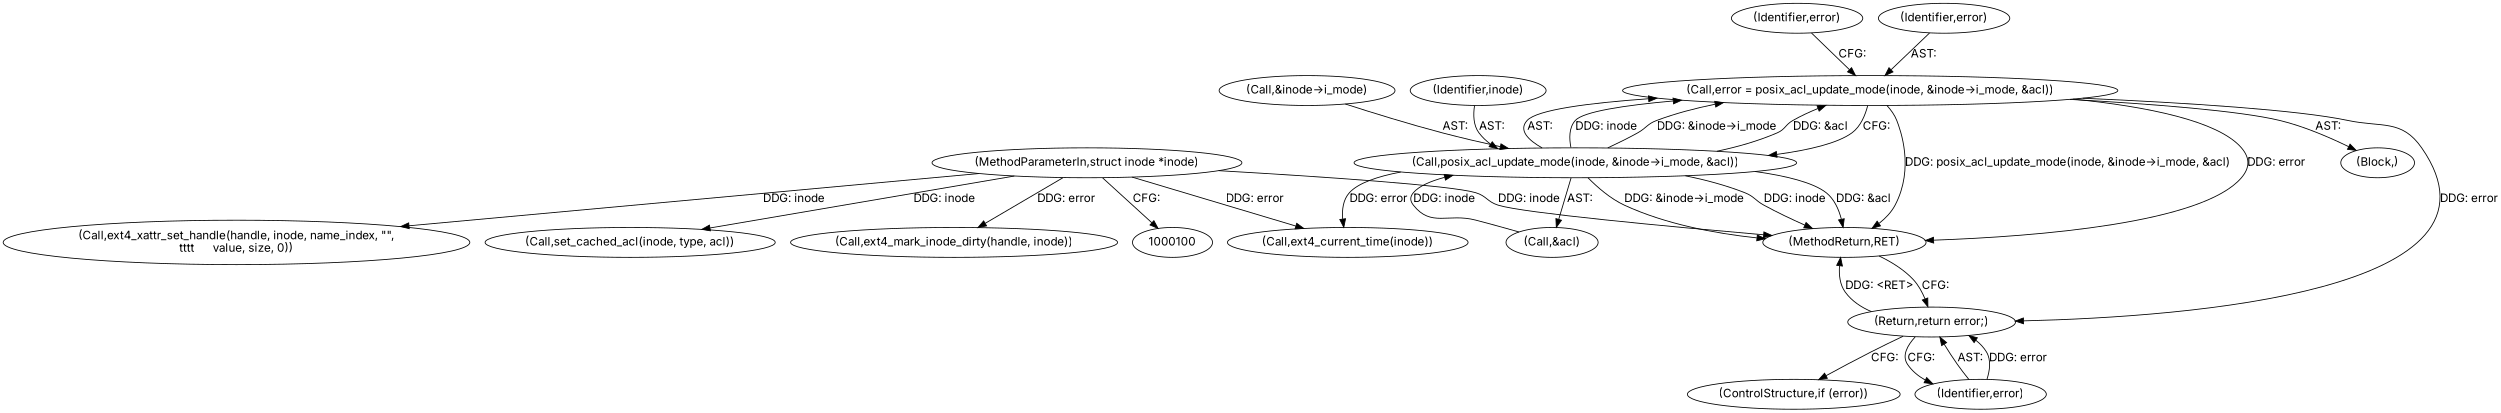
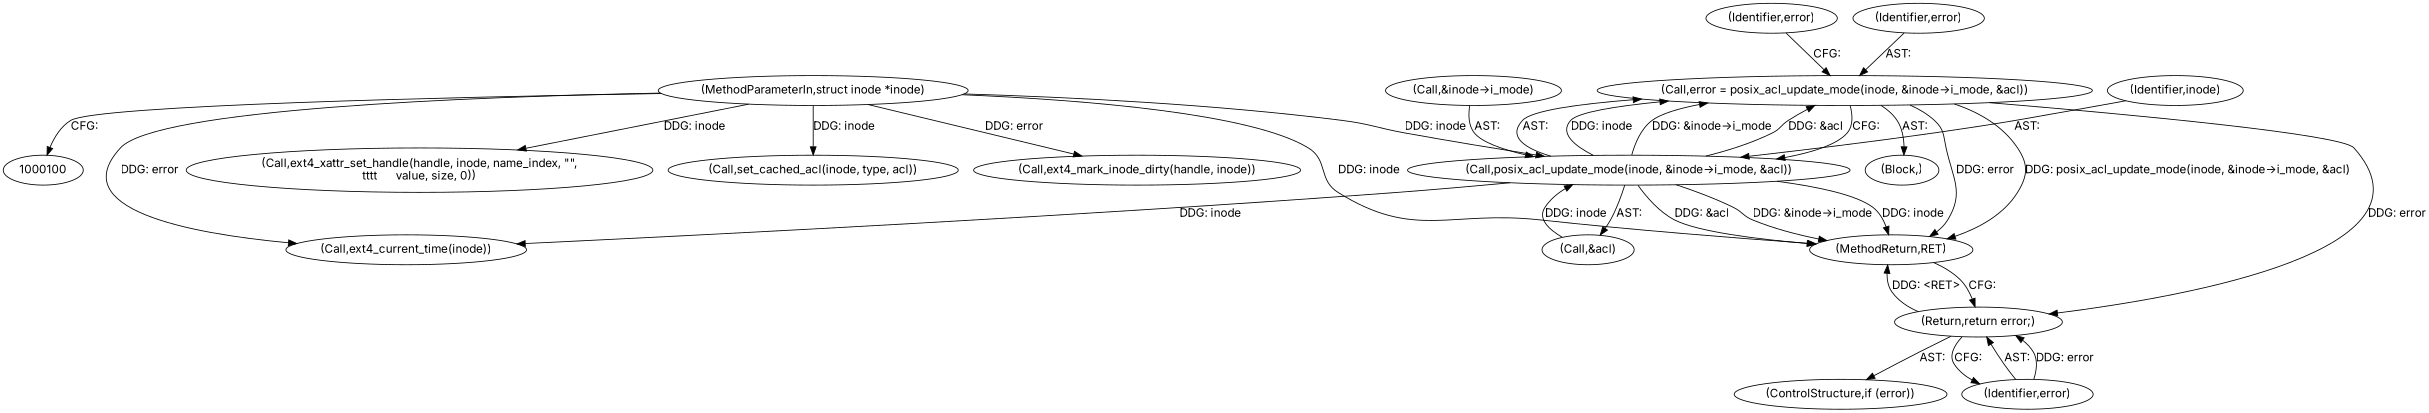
none -> (1252, 111)
(1378, 199) -> (1211, 214)
(1886, 358) -> (1934, 358)
